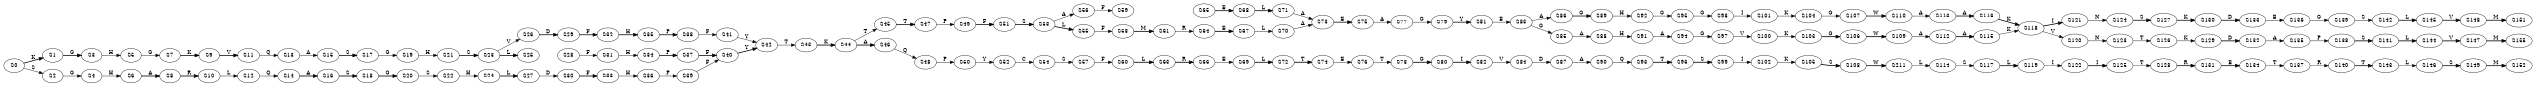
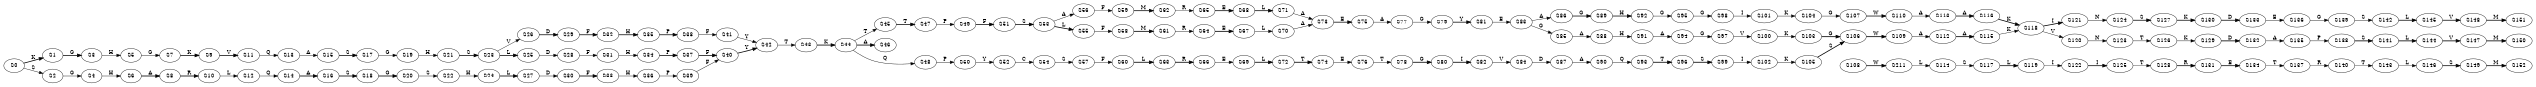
none -> (1164, 11)
(1620, 16) -> (1620, 16)
(2519, 41) -> (2519, 41)
(904, 53) -> (881, 62)
none -> (546, 55)
(1828, 65) -> (1829, 50)
(2362, 66) -> (2362, 66)
